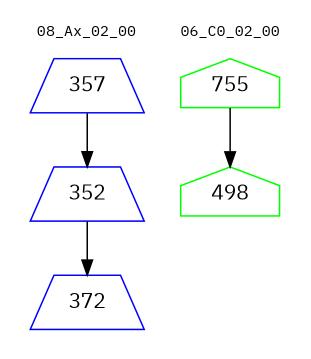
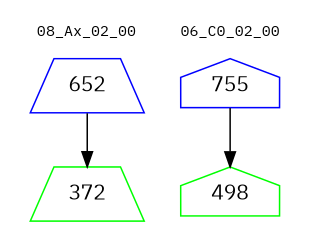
(87, 86) -> none
(230, 86) -> (230, 86)
(87, 194) -> (87, 86)
(87, 302) -> (87, 194)
